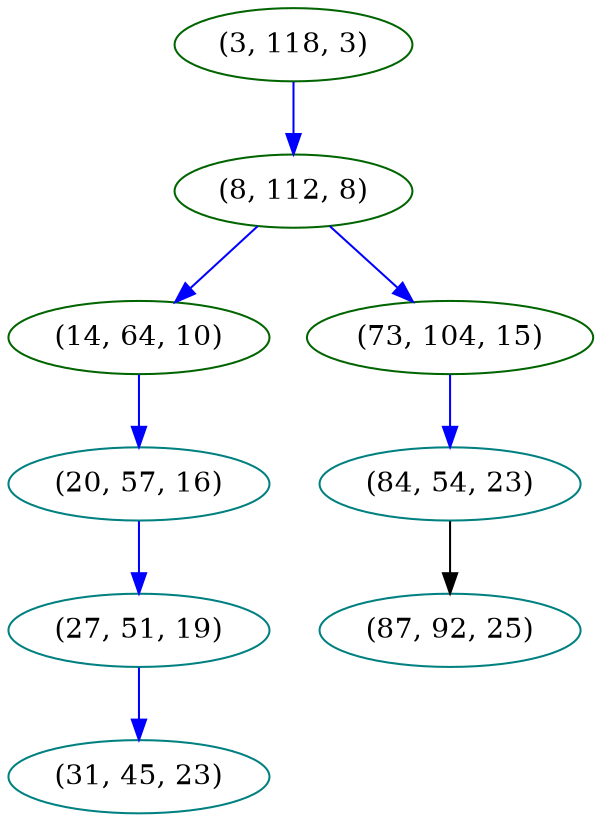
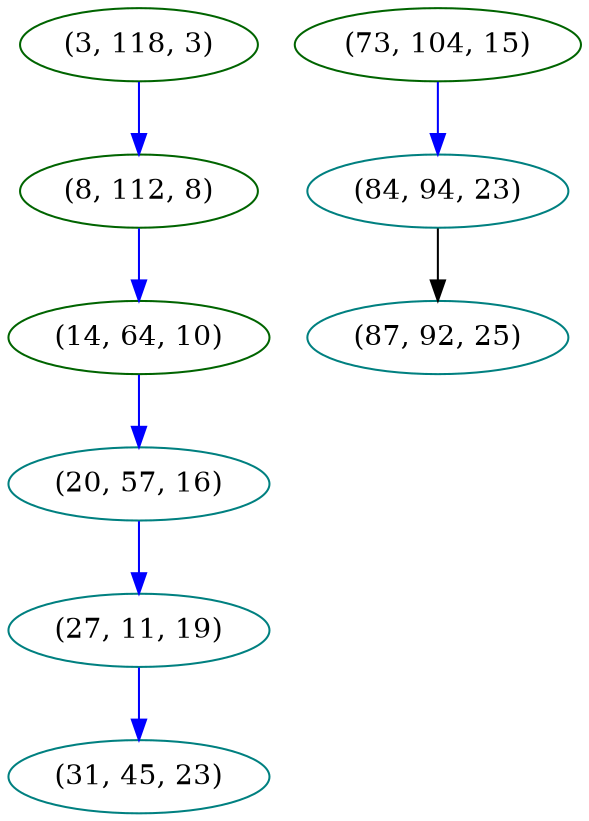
(364, 257) -> none
(450, 484) -> (438, 191)
(139, 630) -> (139, 630)
